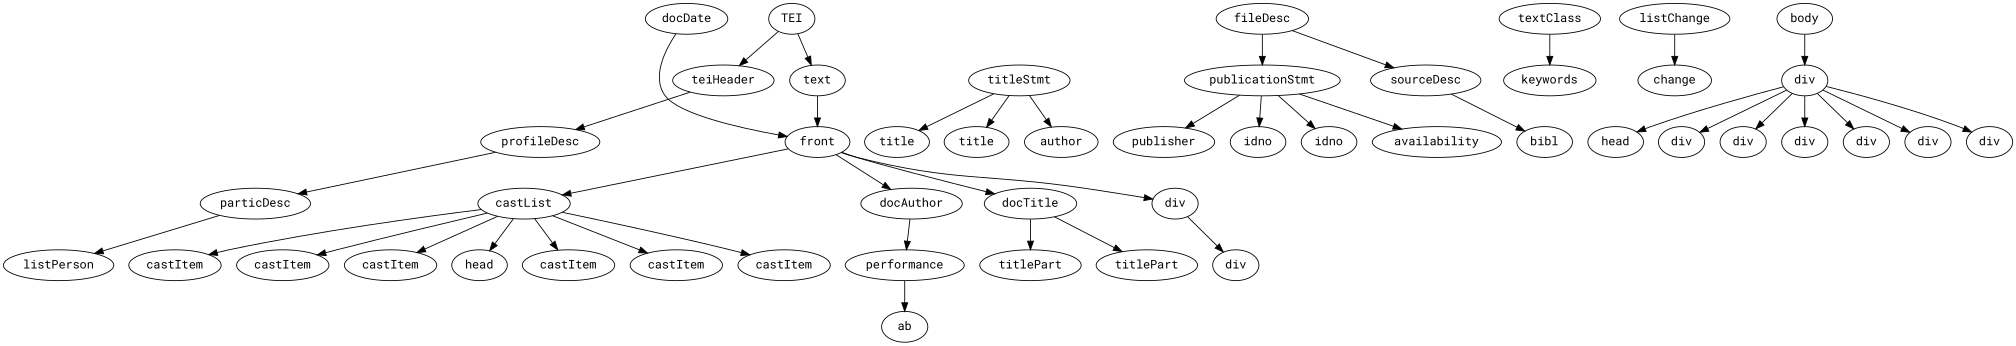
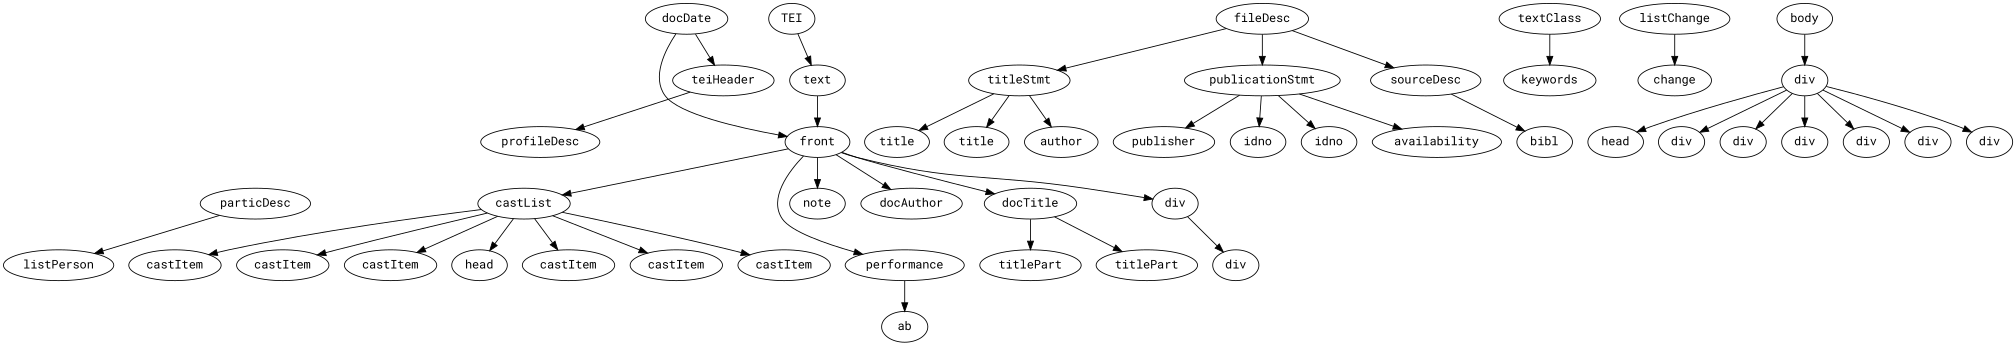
(762, 46) -> (703, 46)
none -> (1146, 48)
(401, 172) -> none
none -> (817, 204)
(909, 230) -> (785, 222)
